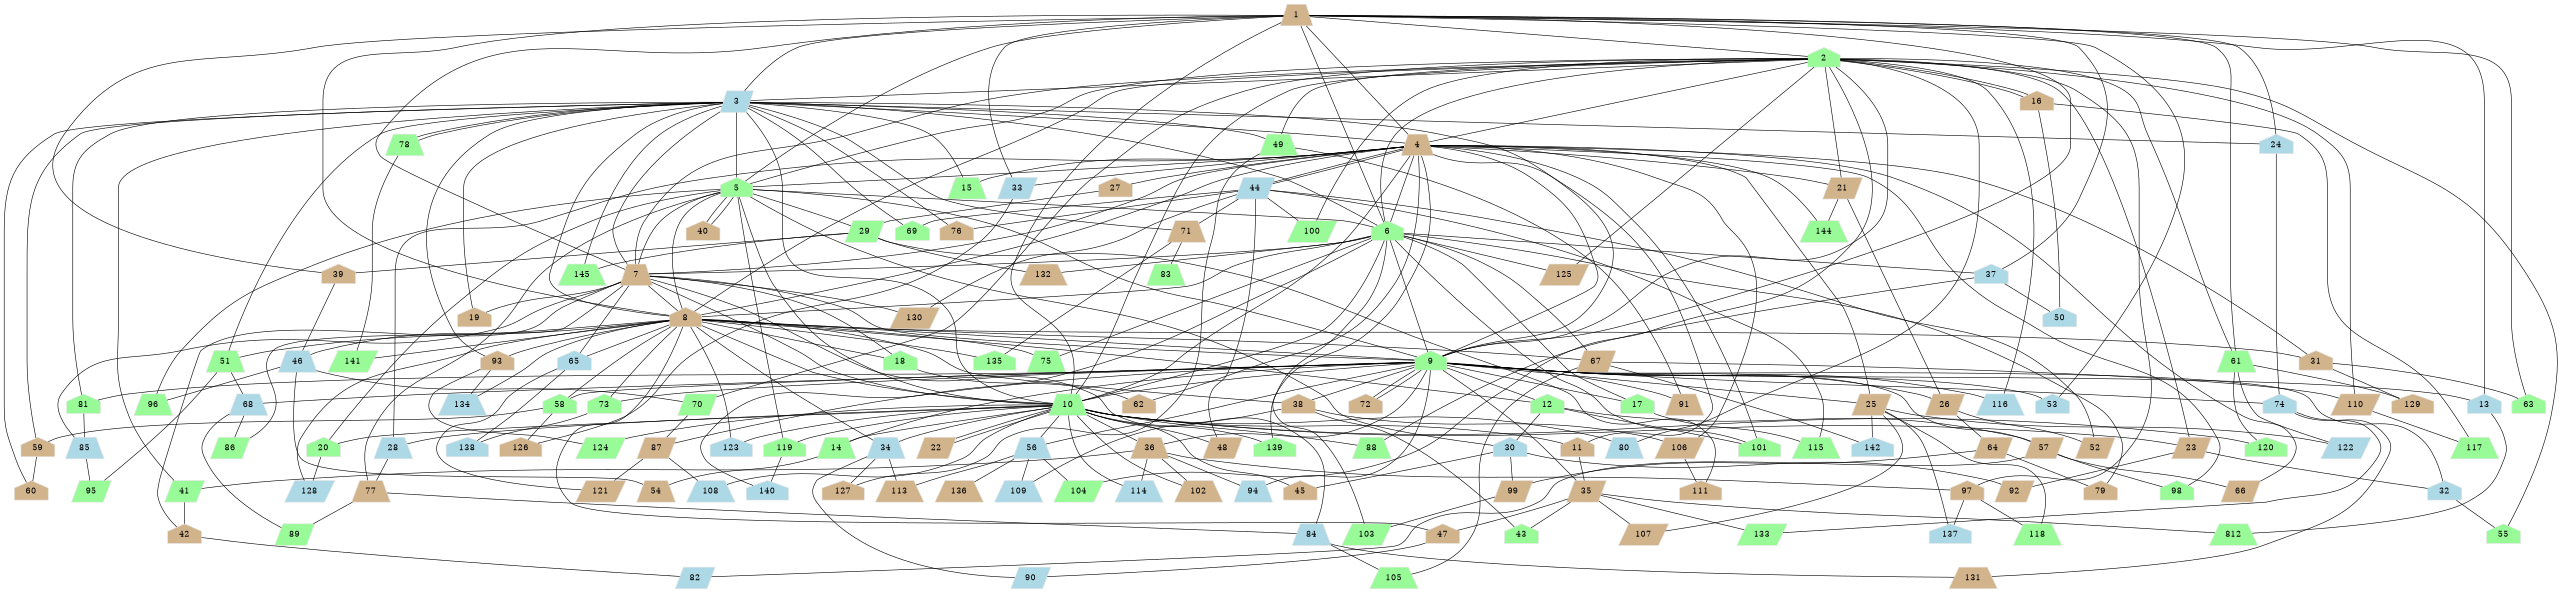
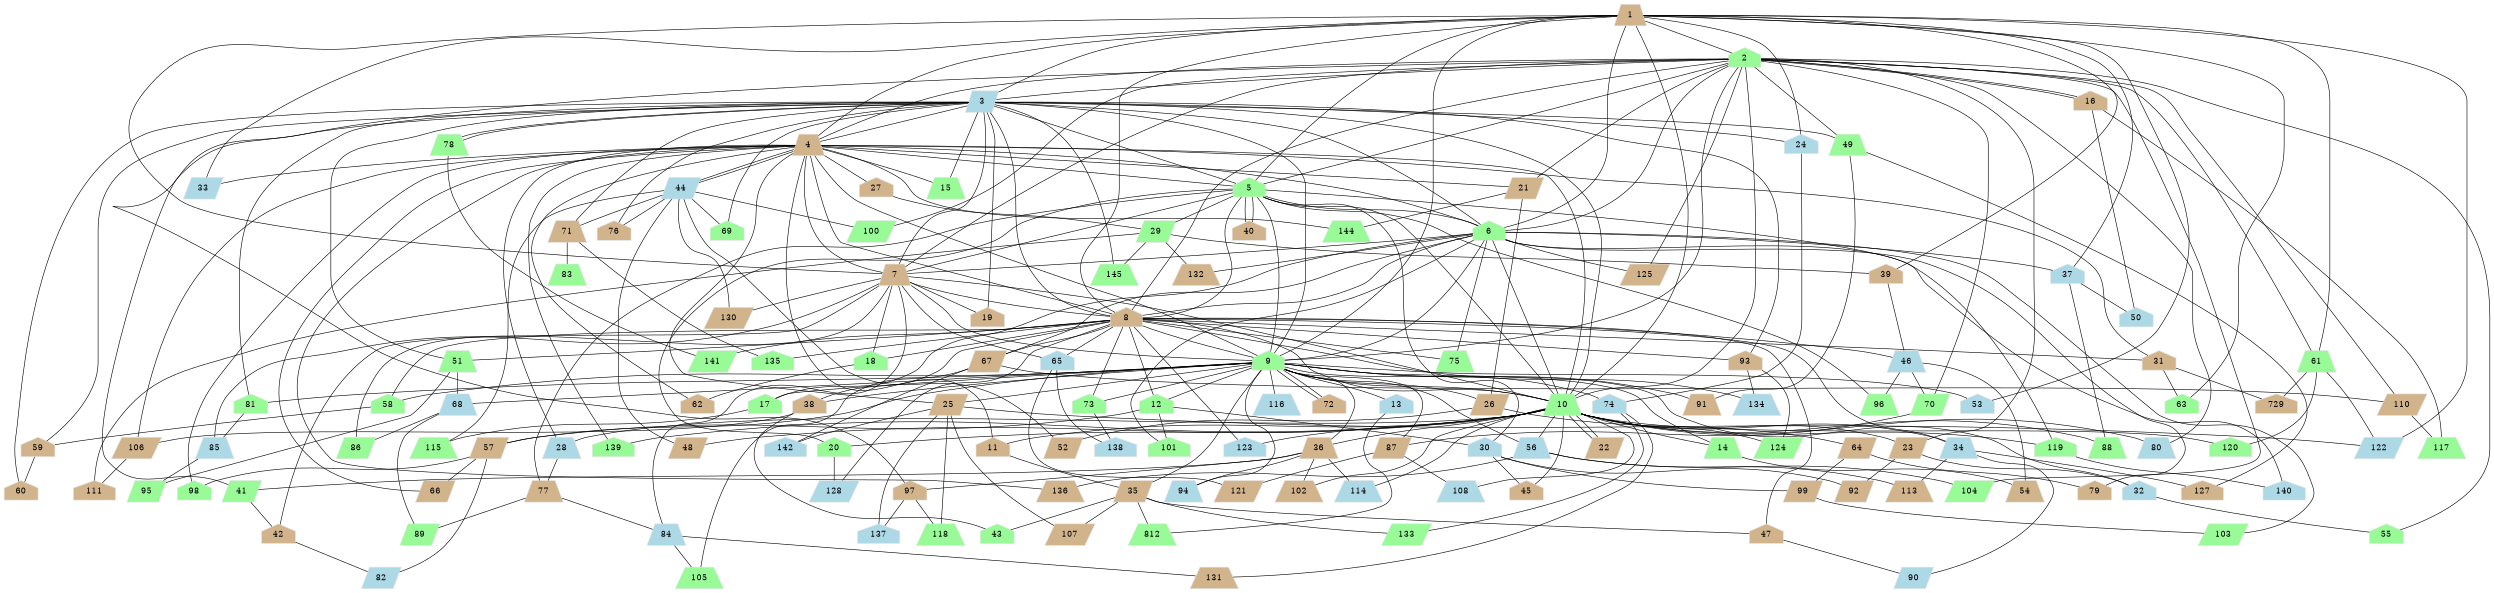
(2250, 47) -> (2304, 45)
(2026, 163) -> none
(1644, 232) -> (348, 463)
(2413, 405) -> (2276, 405)
(521, 448) -> none
(1019, 491) -> none
